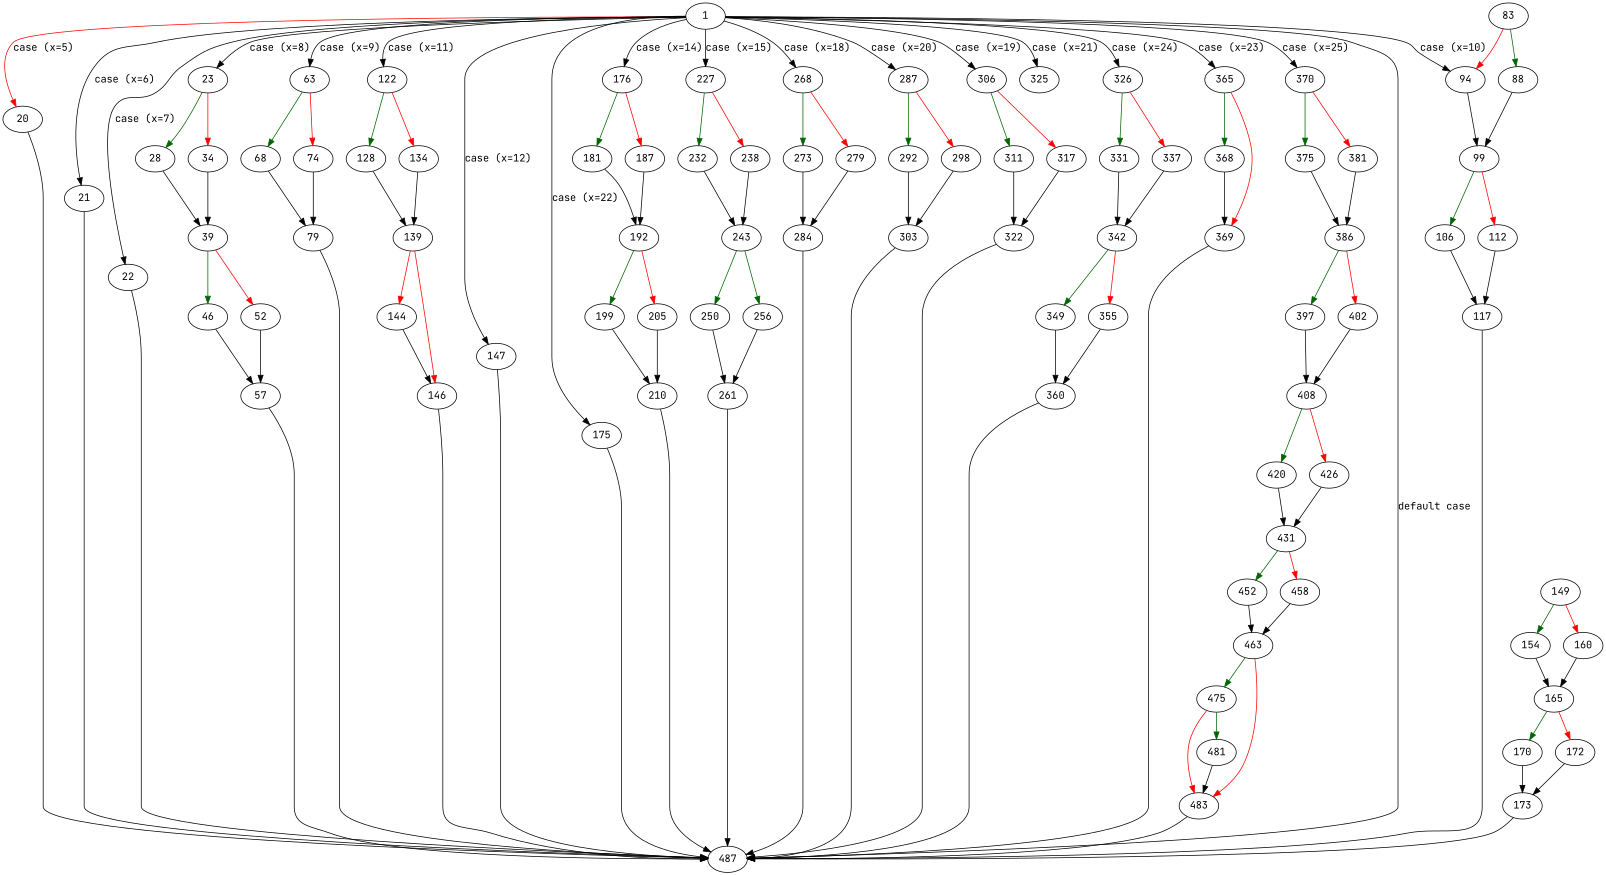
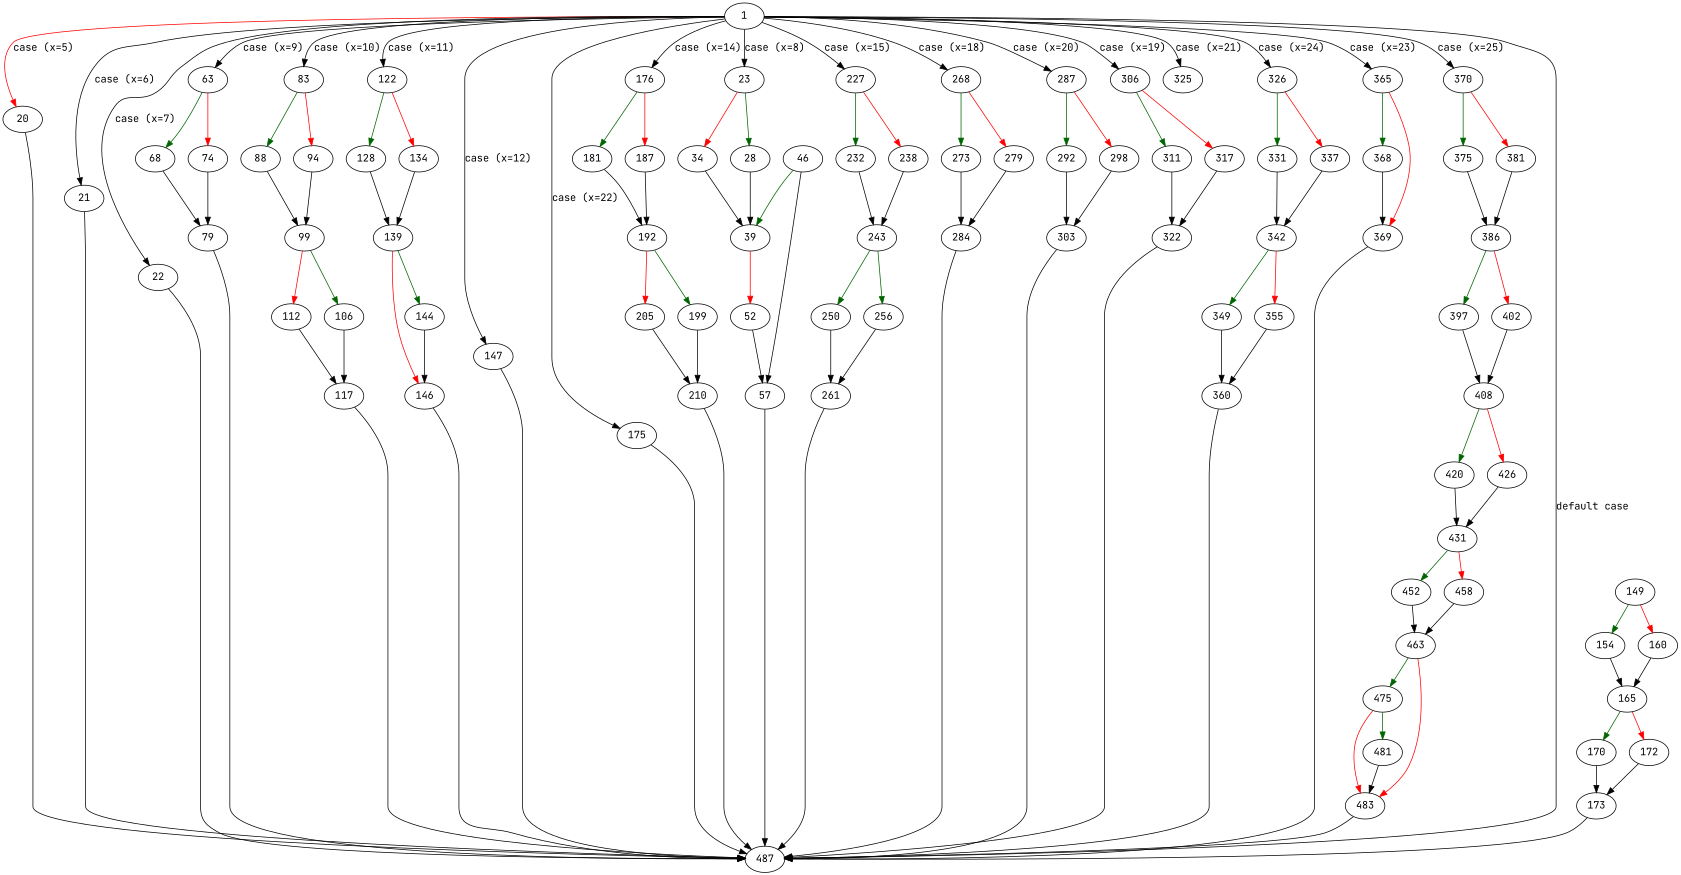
(1089, 21) -> (508, 19)
(208, 274) -> (775, 194)
(406, 274) -> (407, 274)
